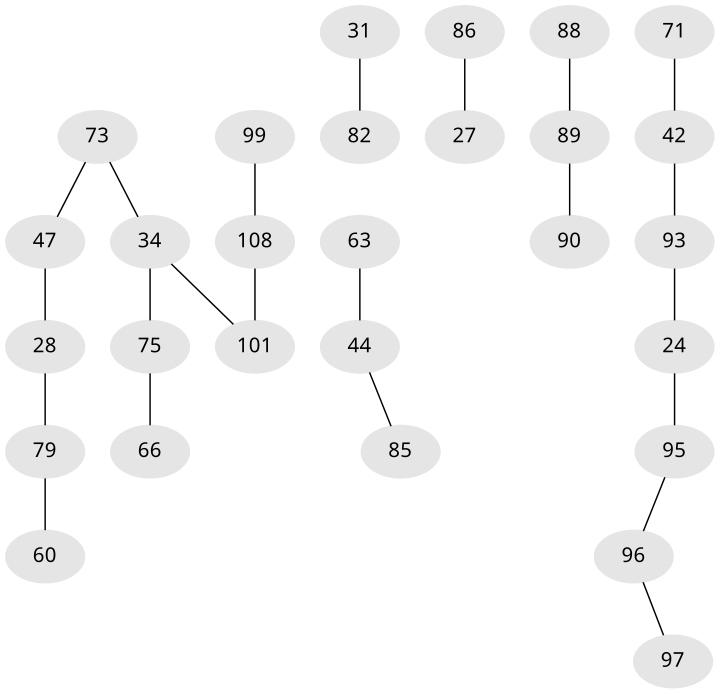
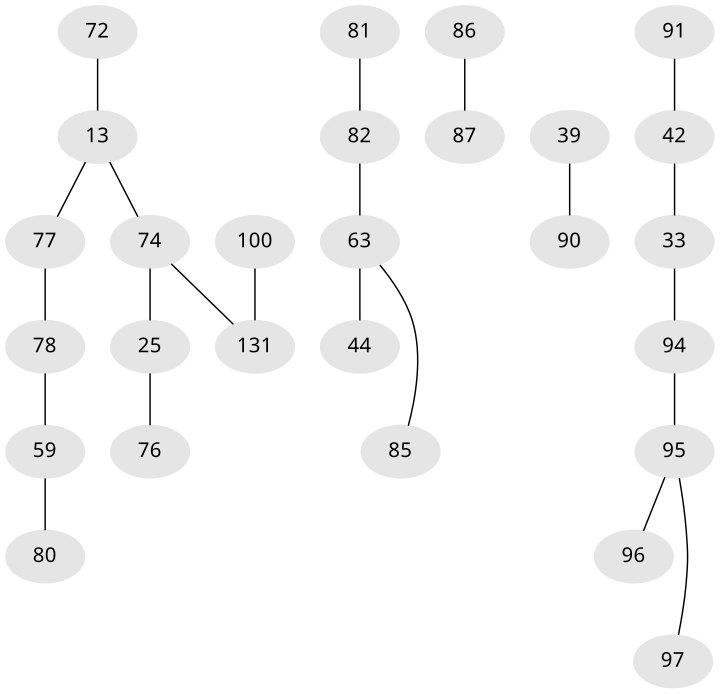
none -> (98, 32)
(360, 32) -> (360, 32)
(570, 32) -> none
(675, 32) -> (675, 32)
(98, 137) -> (98, 137)
(255, 137) -> none
(465, 137) -> (465, 137)
(570, 137) -> (570, 137)
none -> (360, 190)
(45, 242) -> (45, 242)
(150, 242) -> (150, 242)
(255, 242) -> (255, 242)
(675, 242) -> (675, 242)
(45, 347) -> (45, 347)
(150, 347) -> (150, 347)
(255, 347) -> (255, 347)
(675, 347) -> (675, 347)
(380, 399) -> (416, 341)
(45, 452) -> (45, 452)
(150, 452) -> (150, 452)
(45, 557) -> (45, 557)
(653, 609) -> (688, 557)
